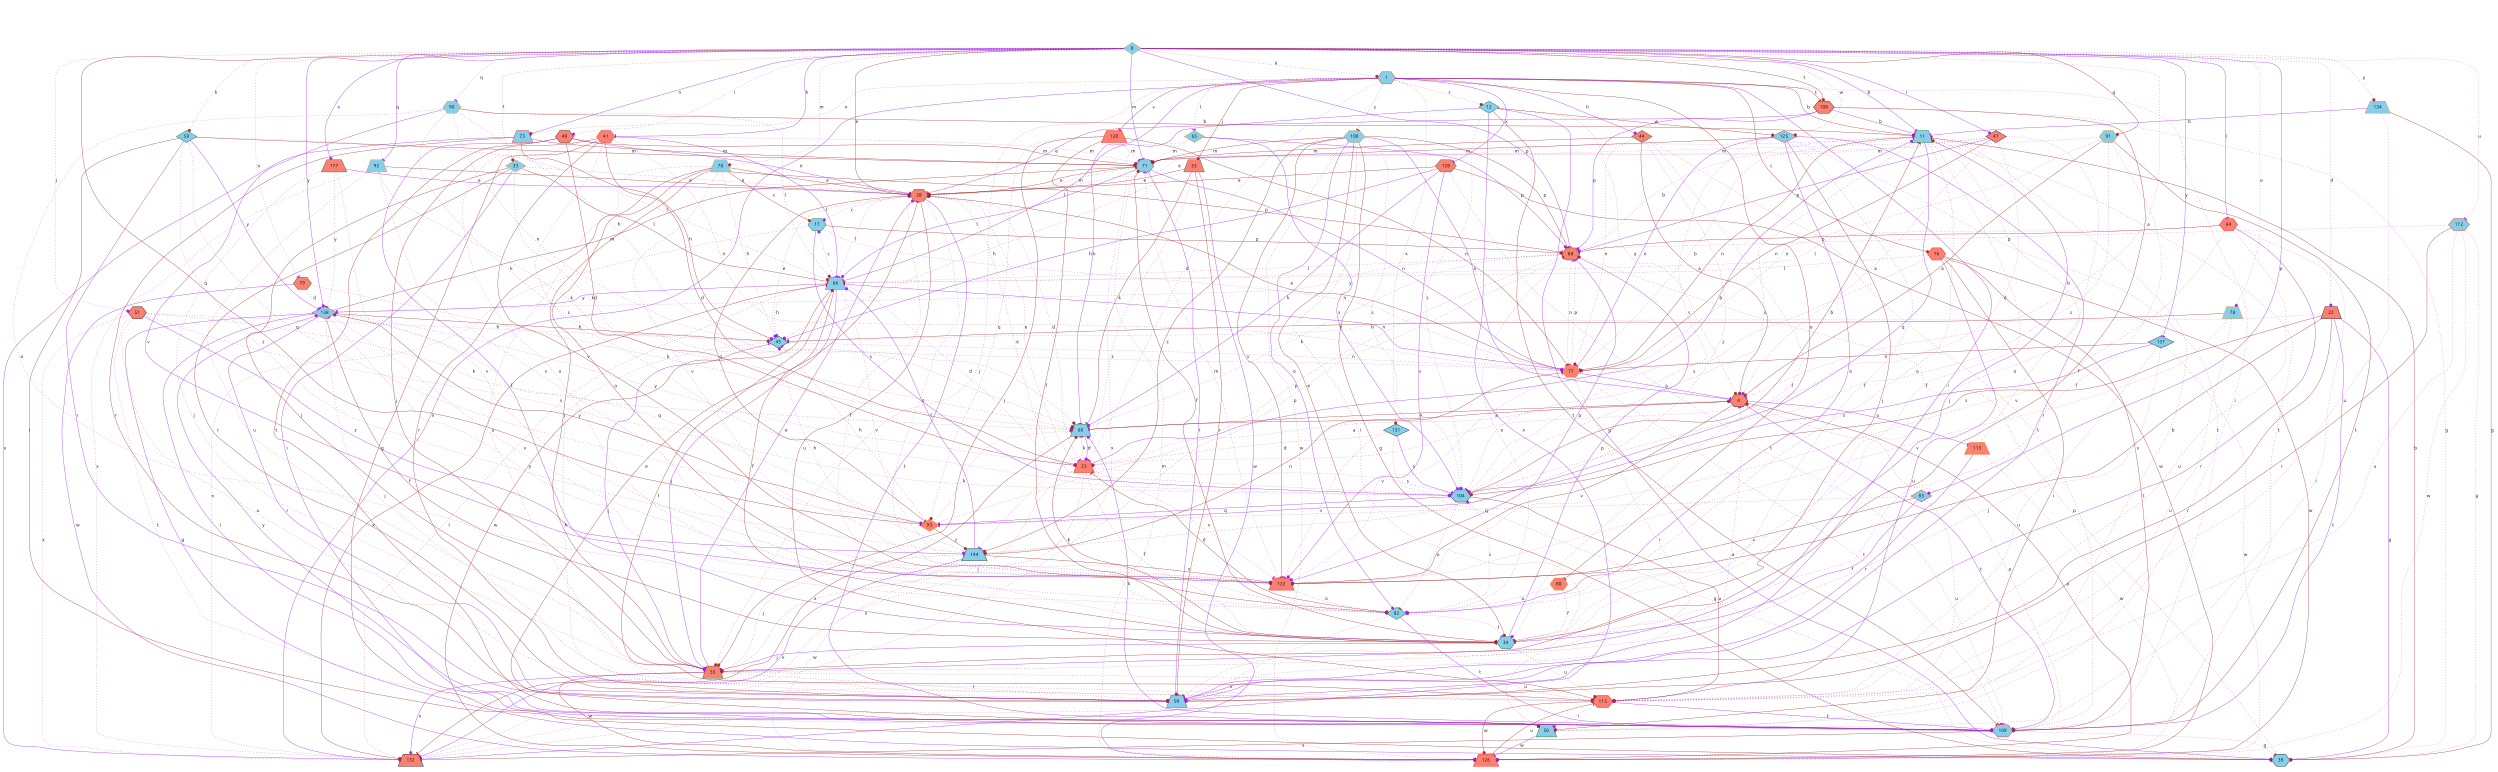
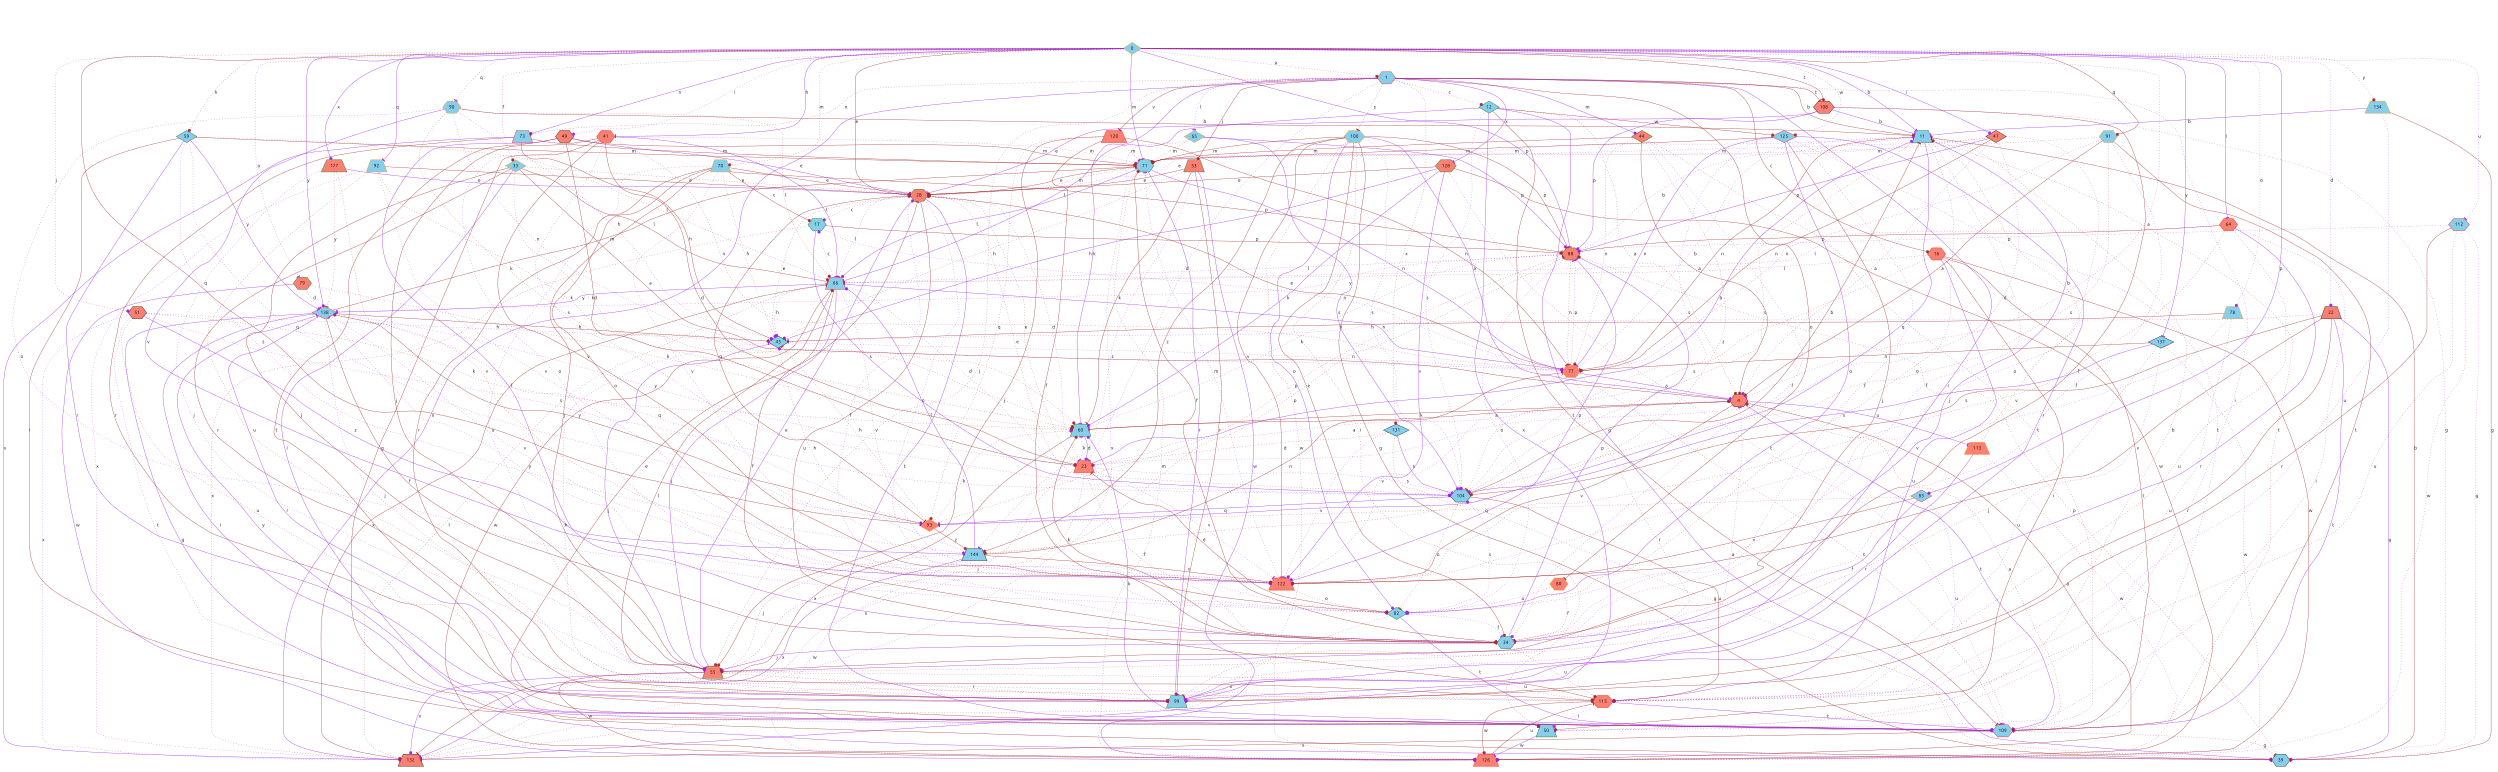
(1588, 107) -> (1588, 107)
none -> (1285, 360)
(933, 722) -> (933, 722)
